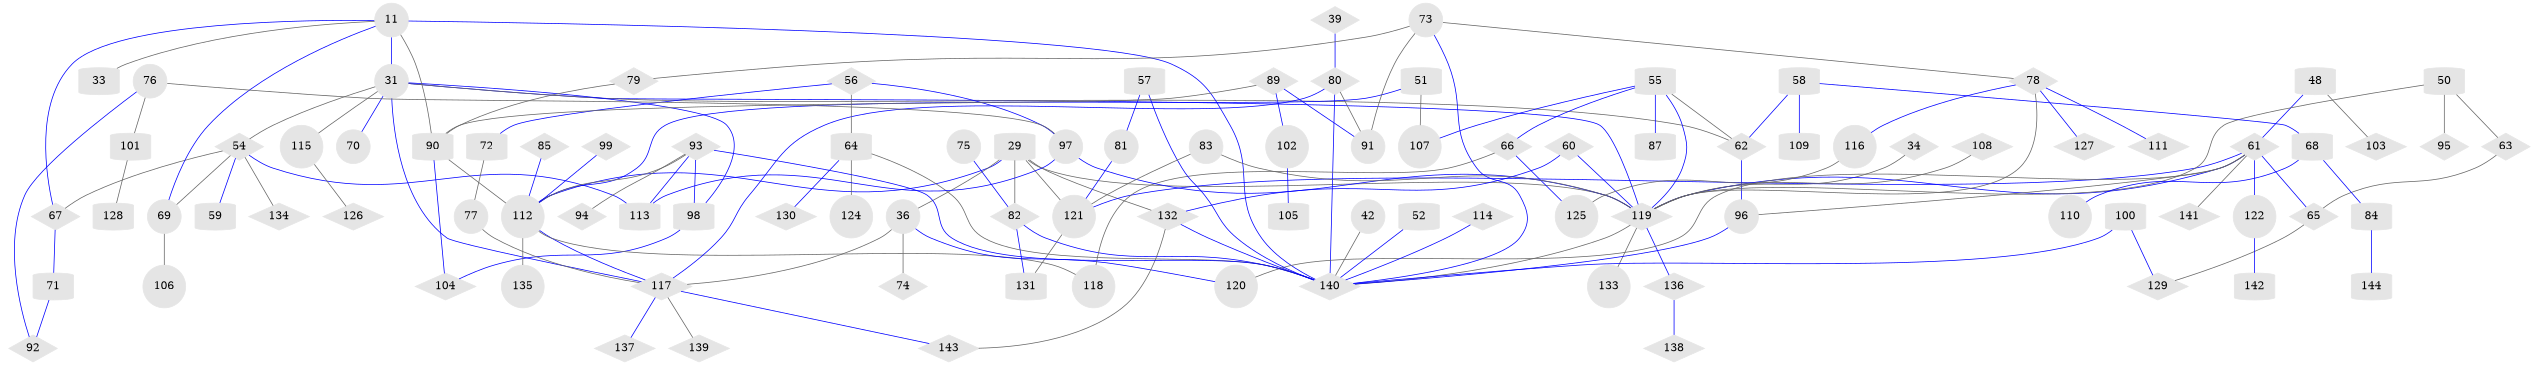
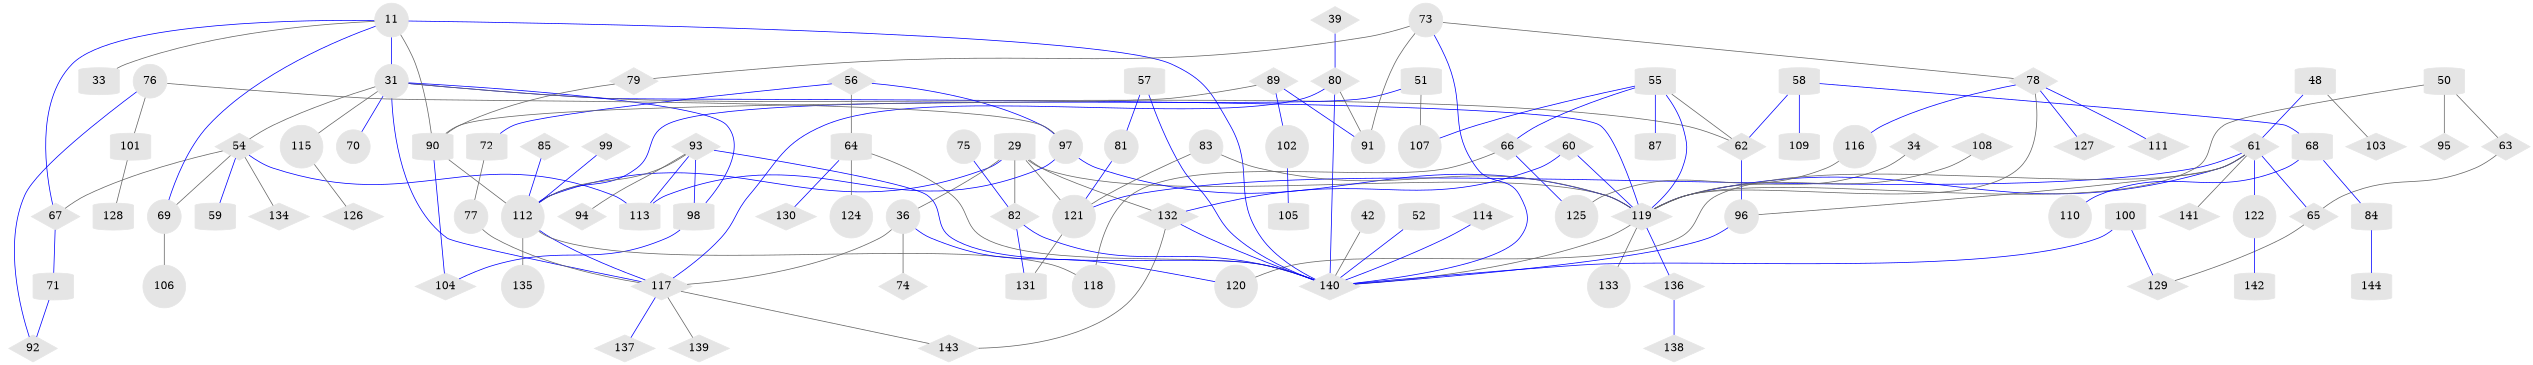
(805, 317) -> (805, 317)
